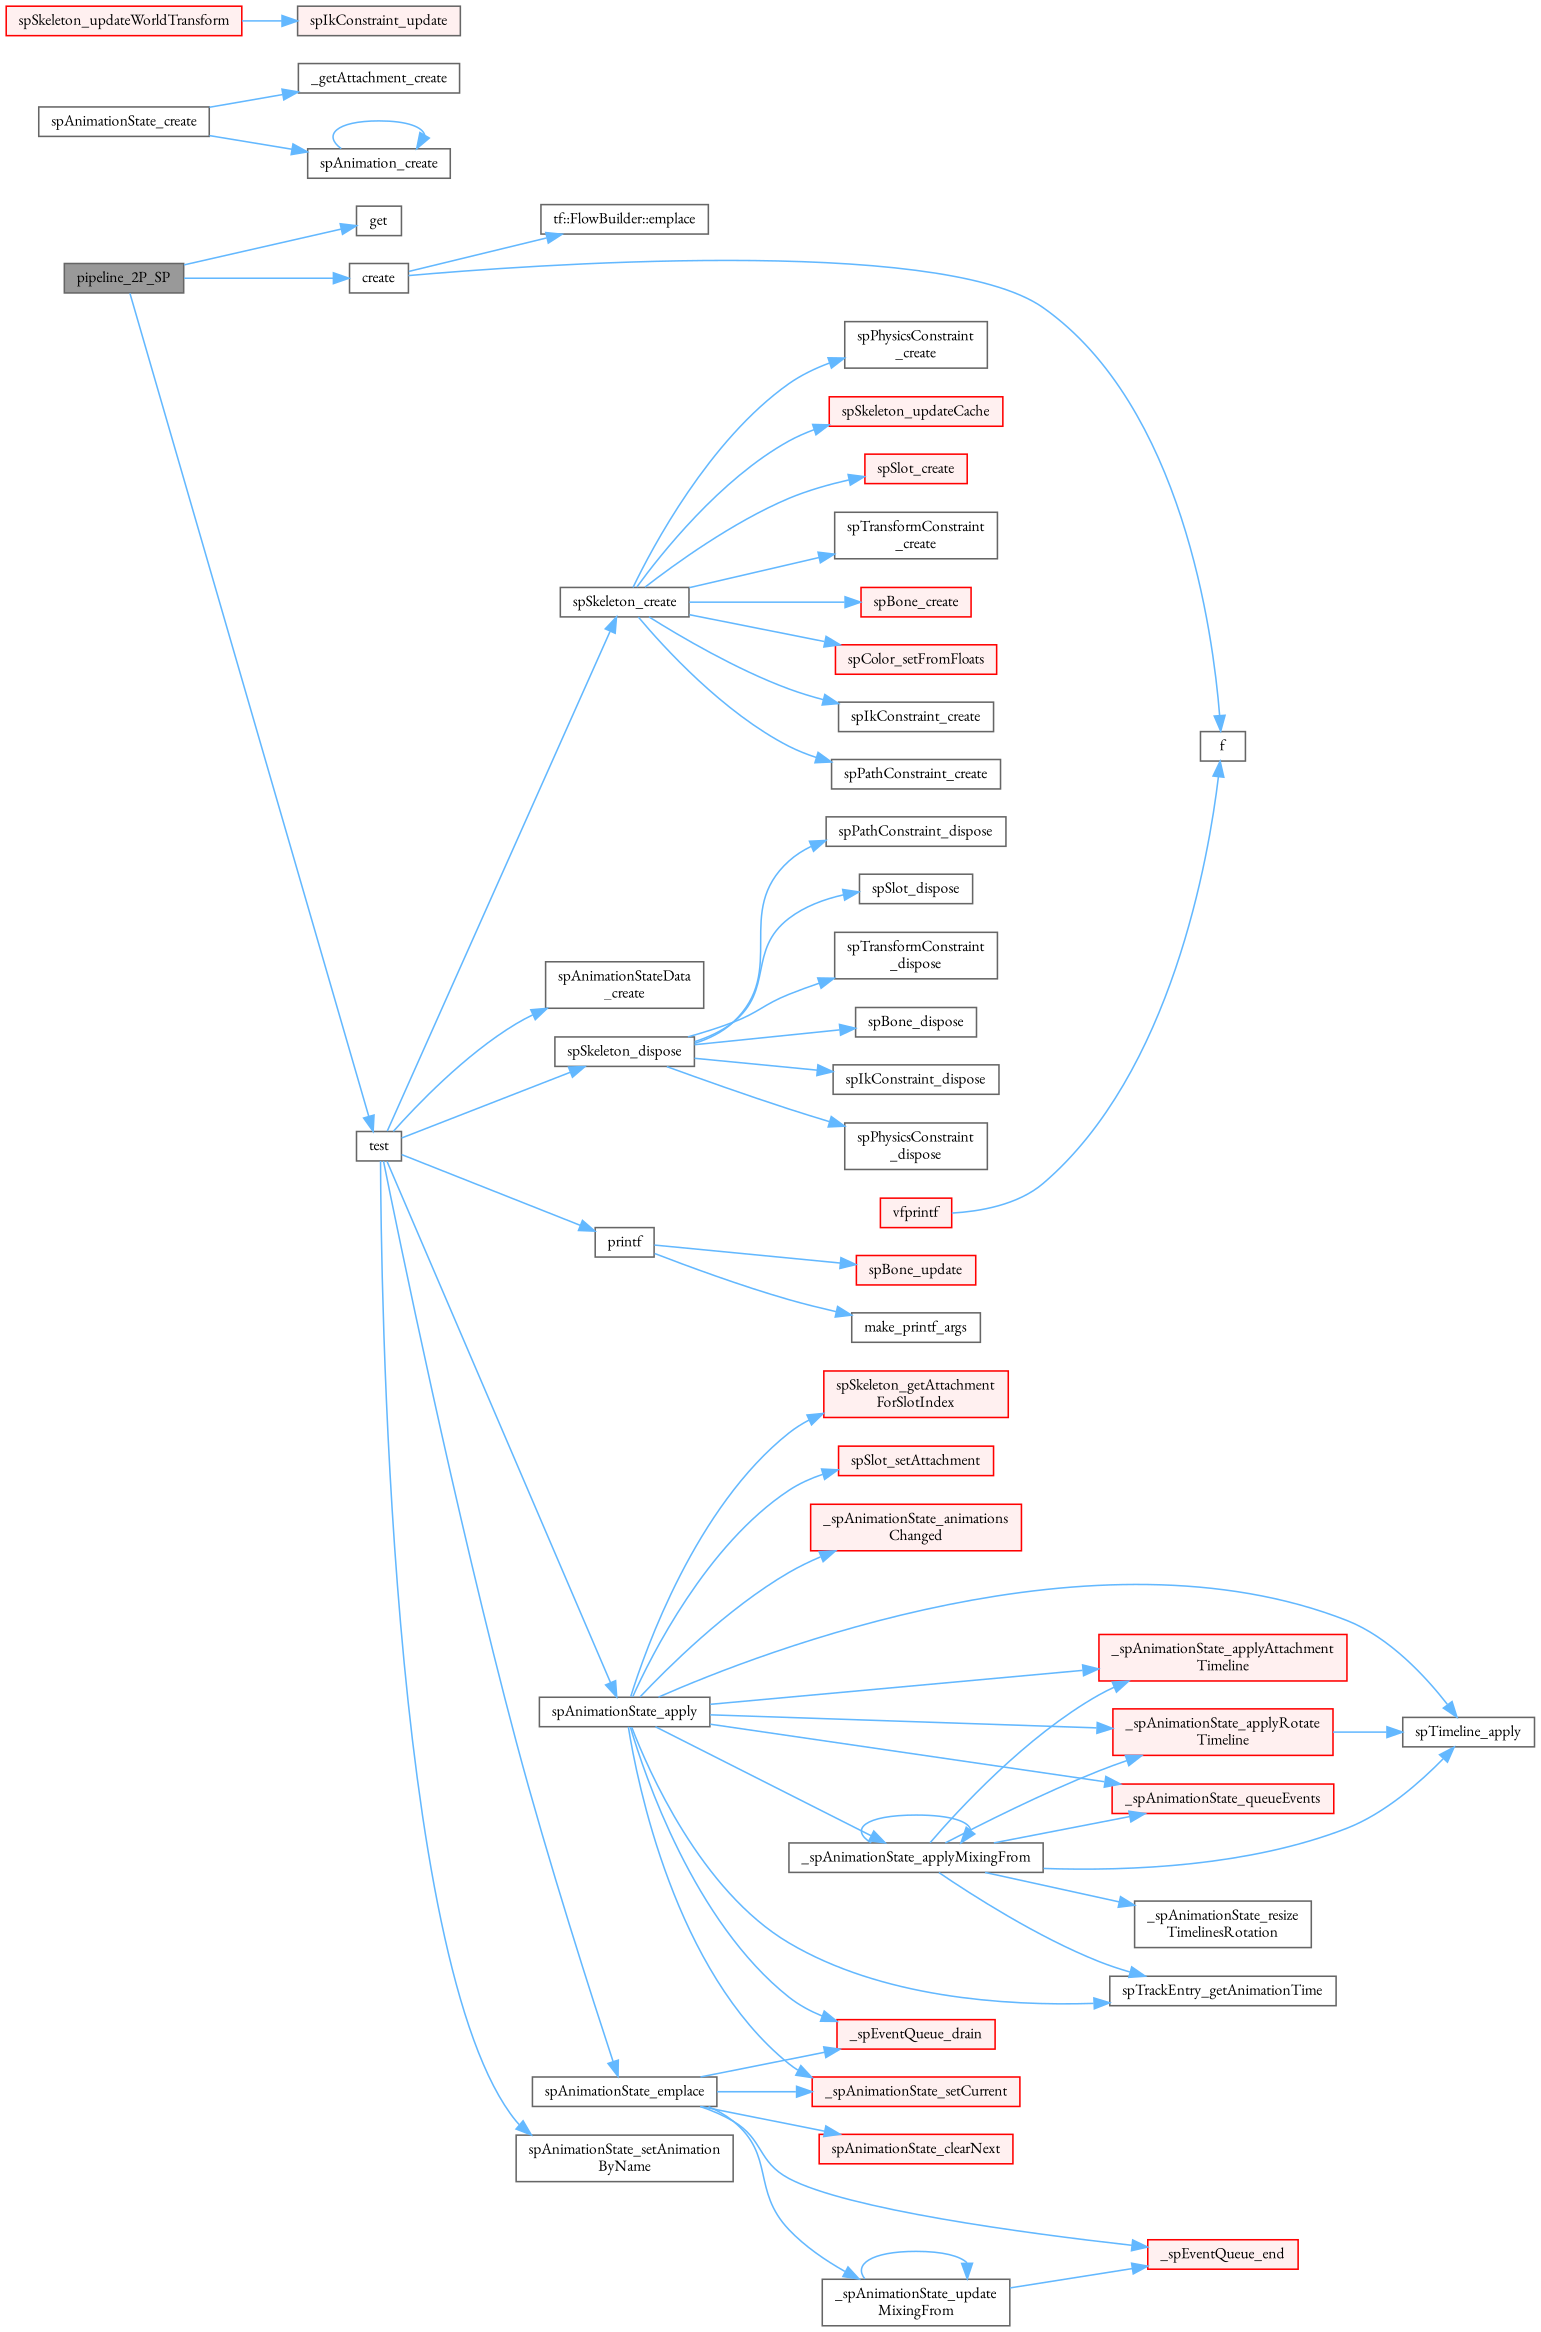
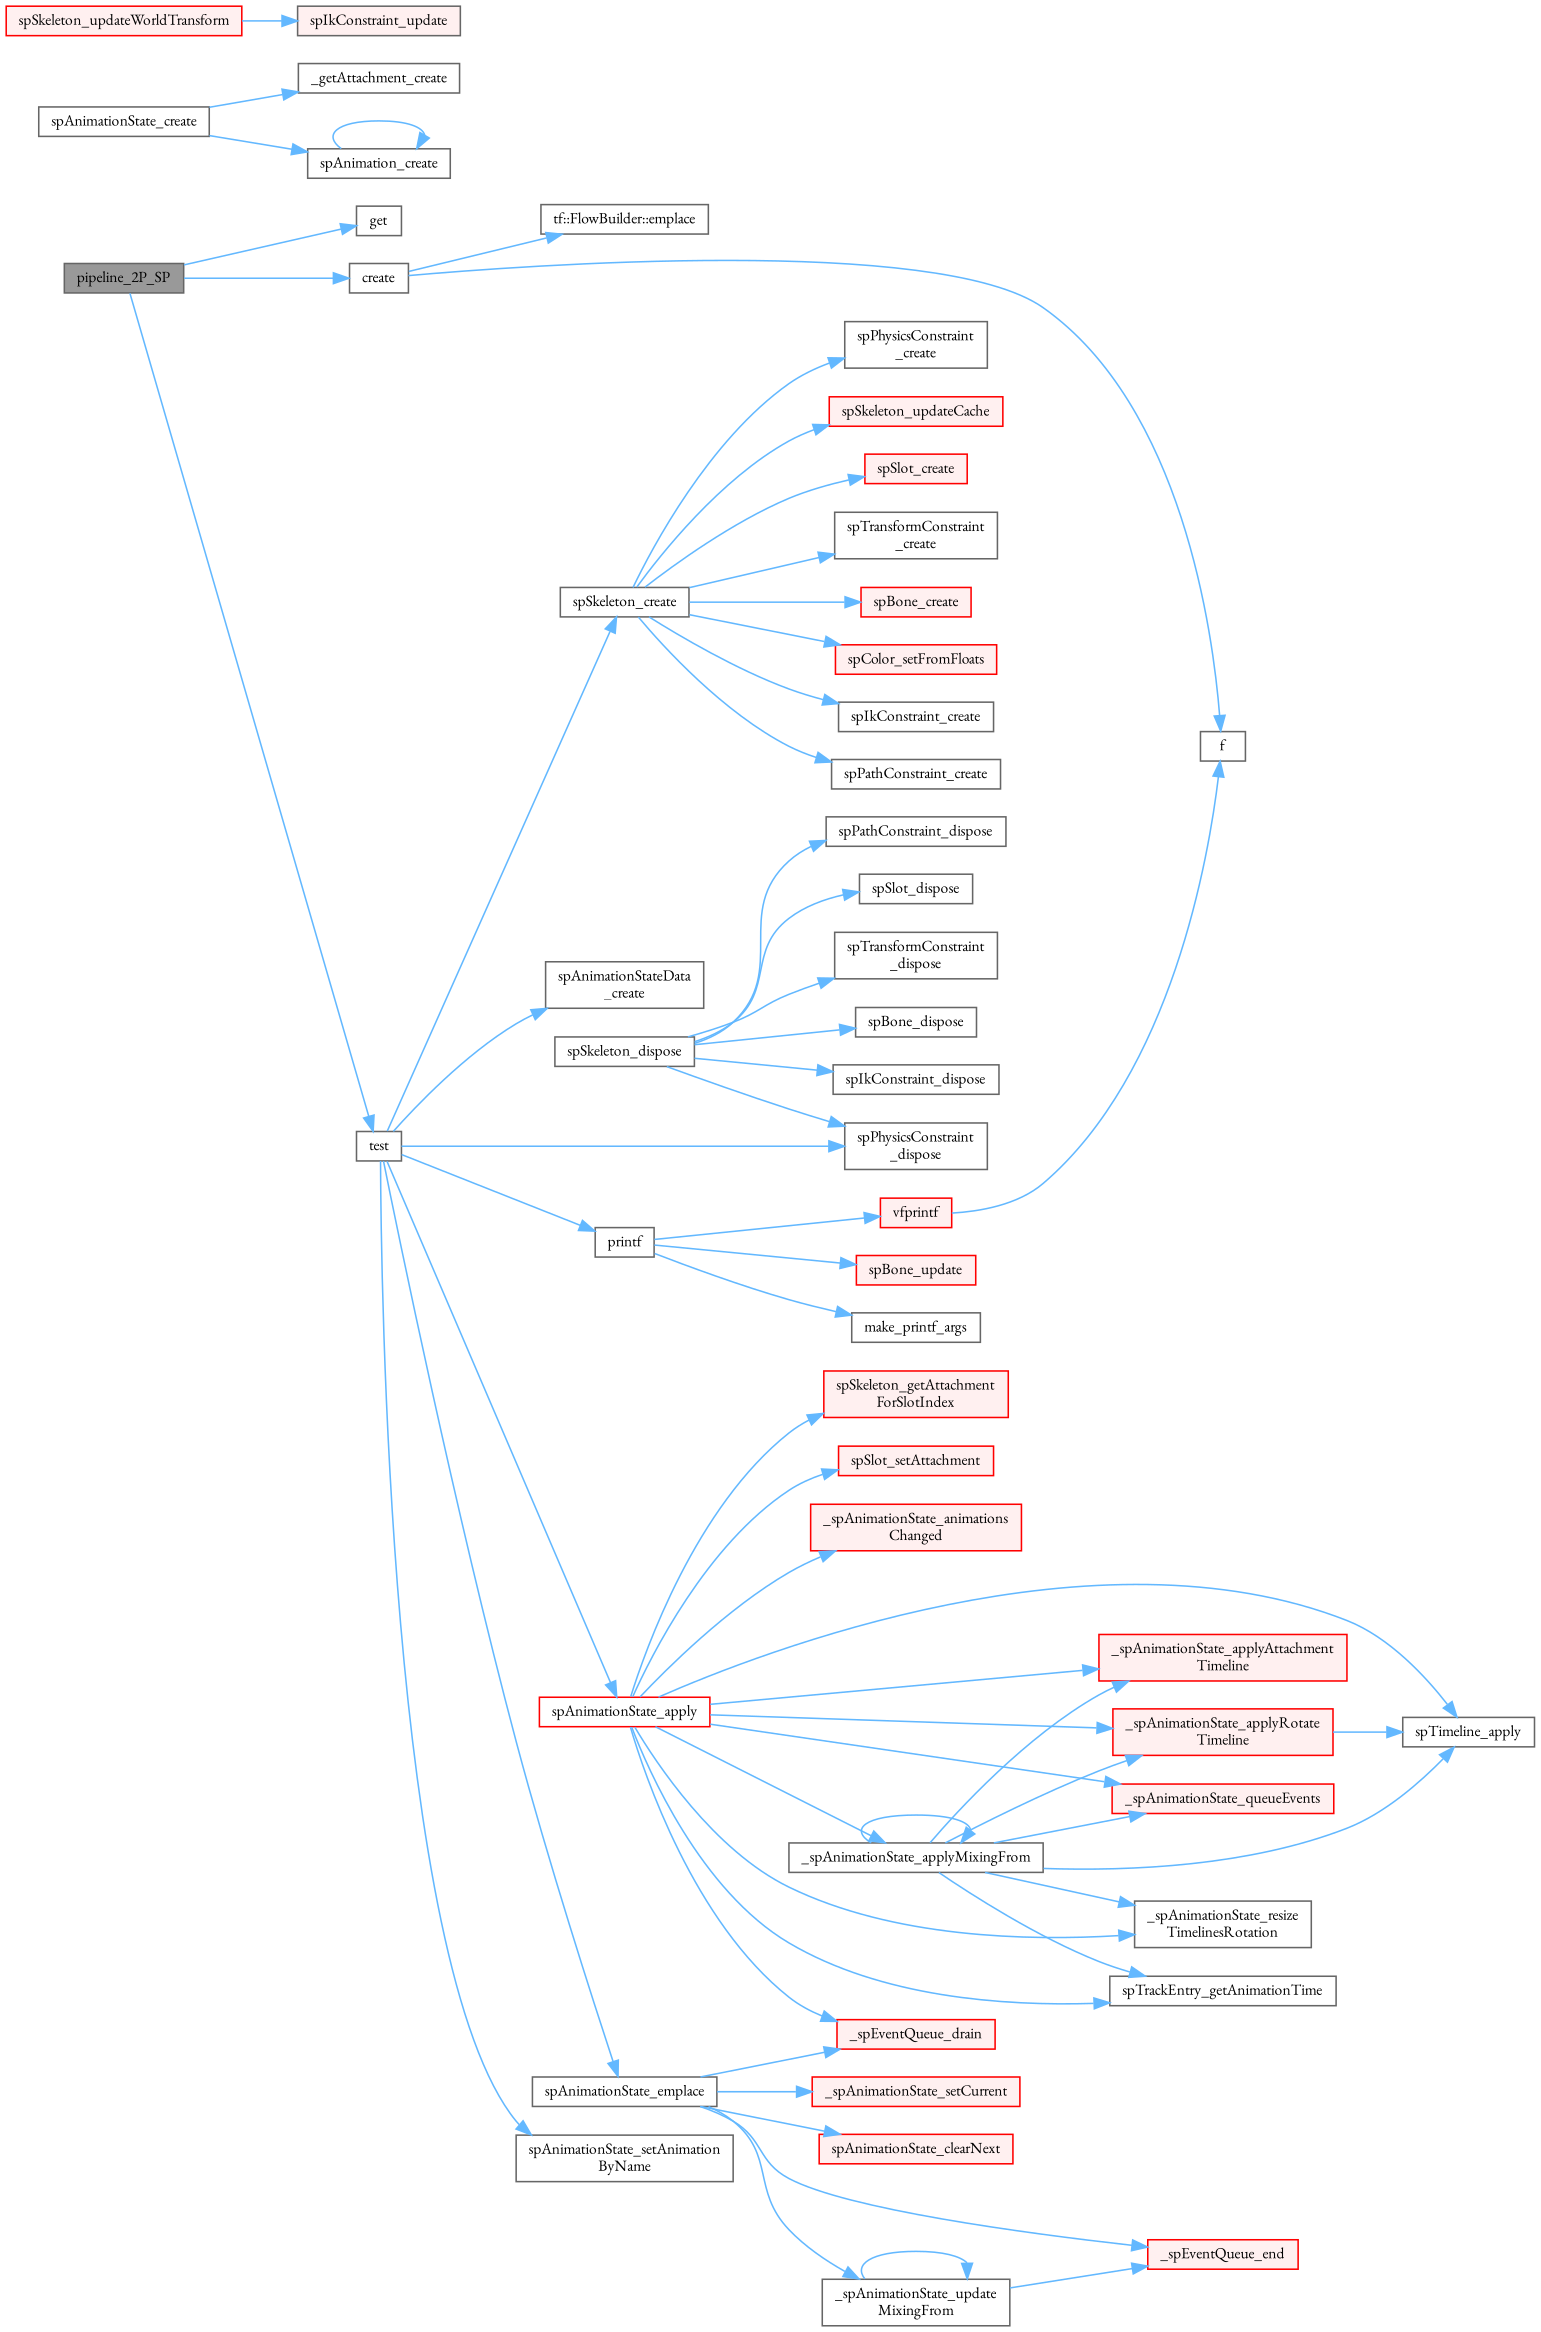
(486, 1105) -> (615, 1146)
none -> (759, 1229)
(625, 1712) -> (625, 1712)
(683, 1914) -> (841, 1908)
